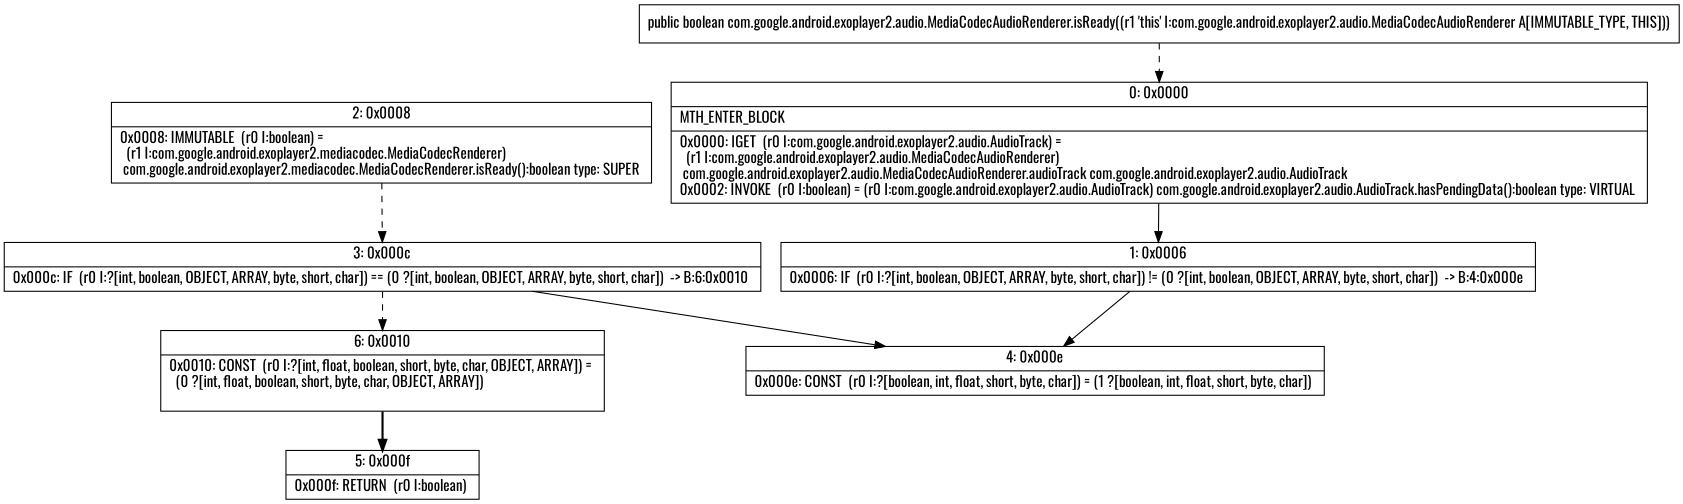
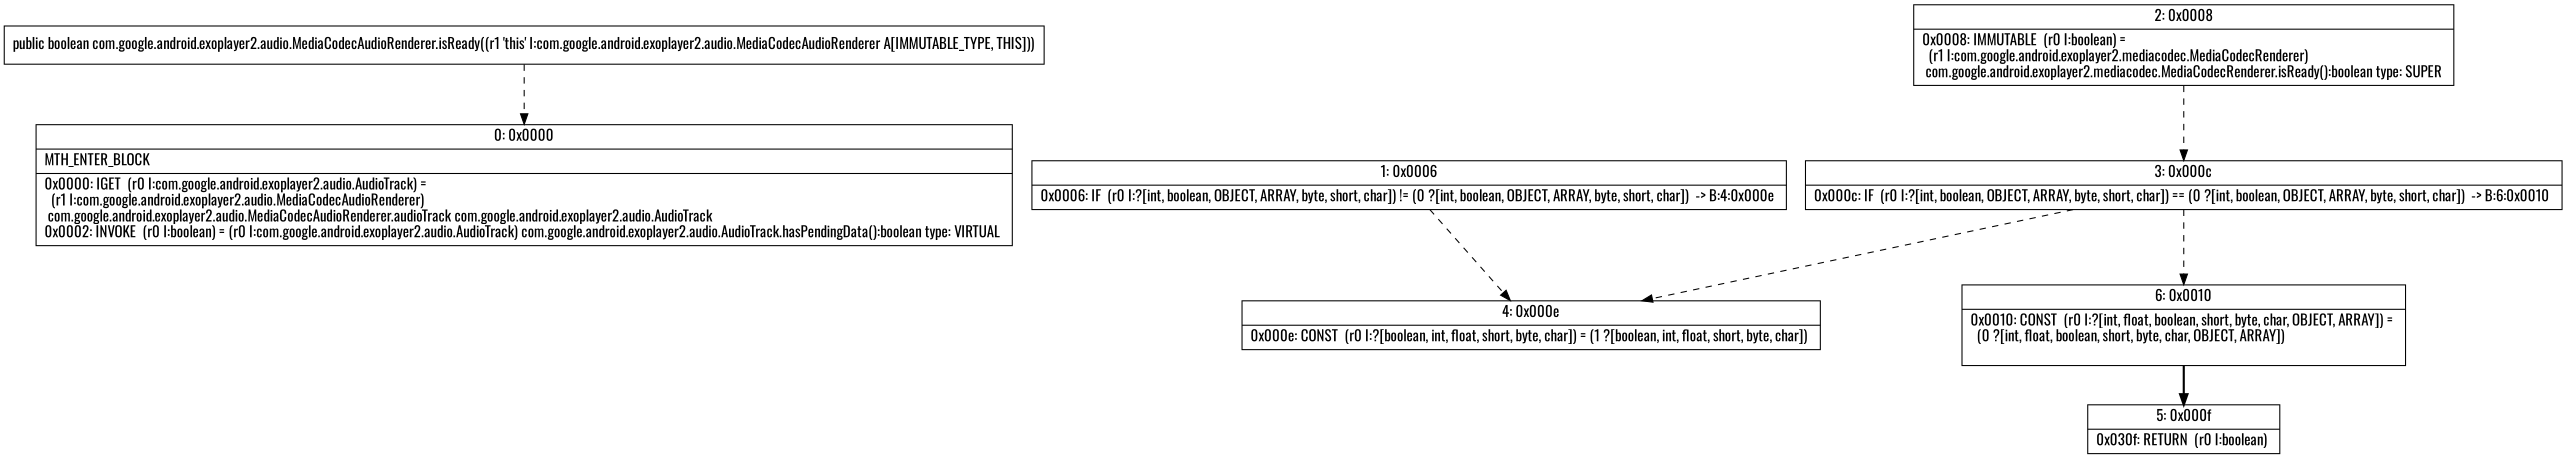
(1159, 217) -> none
(1101, 315) -> (1467, 251)
(704, 318) -> (1863, 254)
(383, 487) -> (2184, 441)
